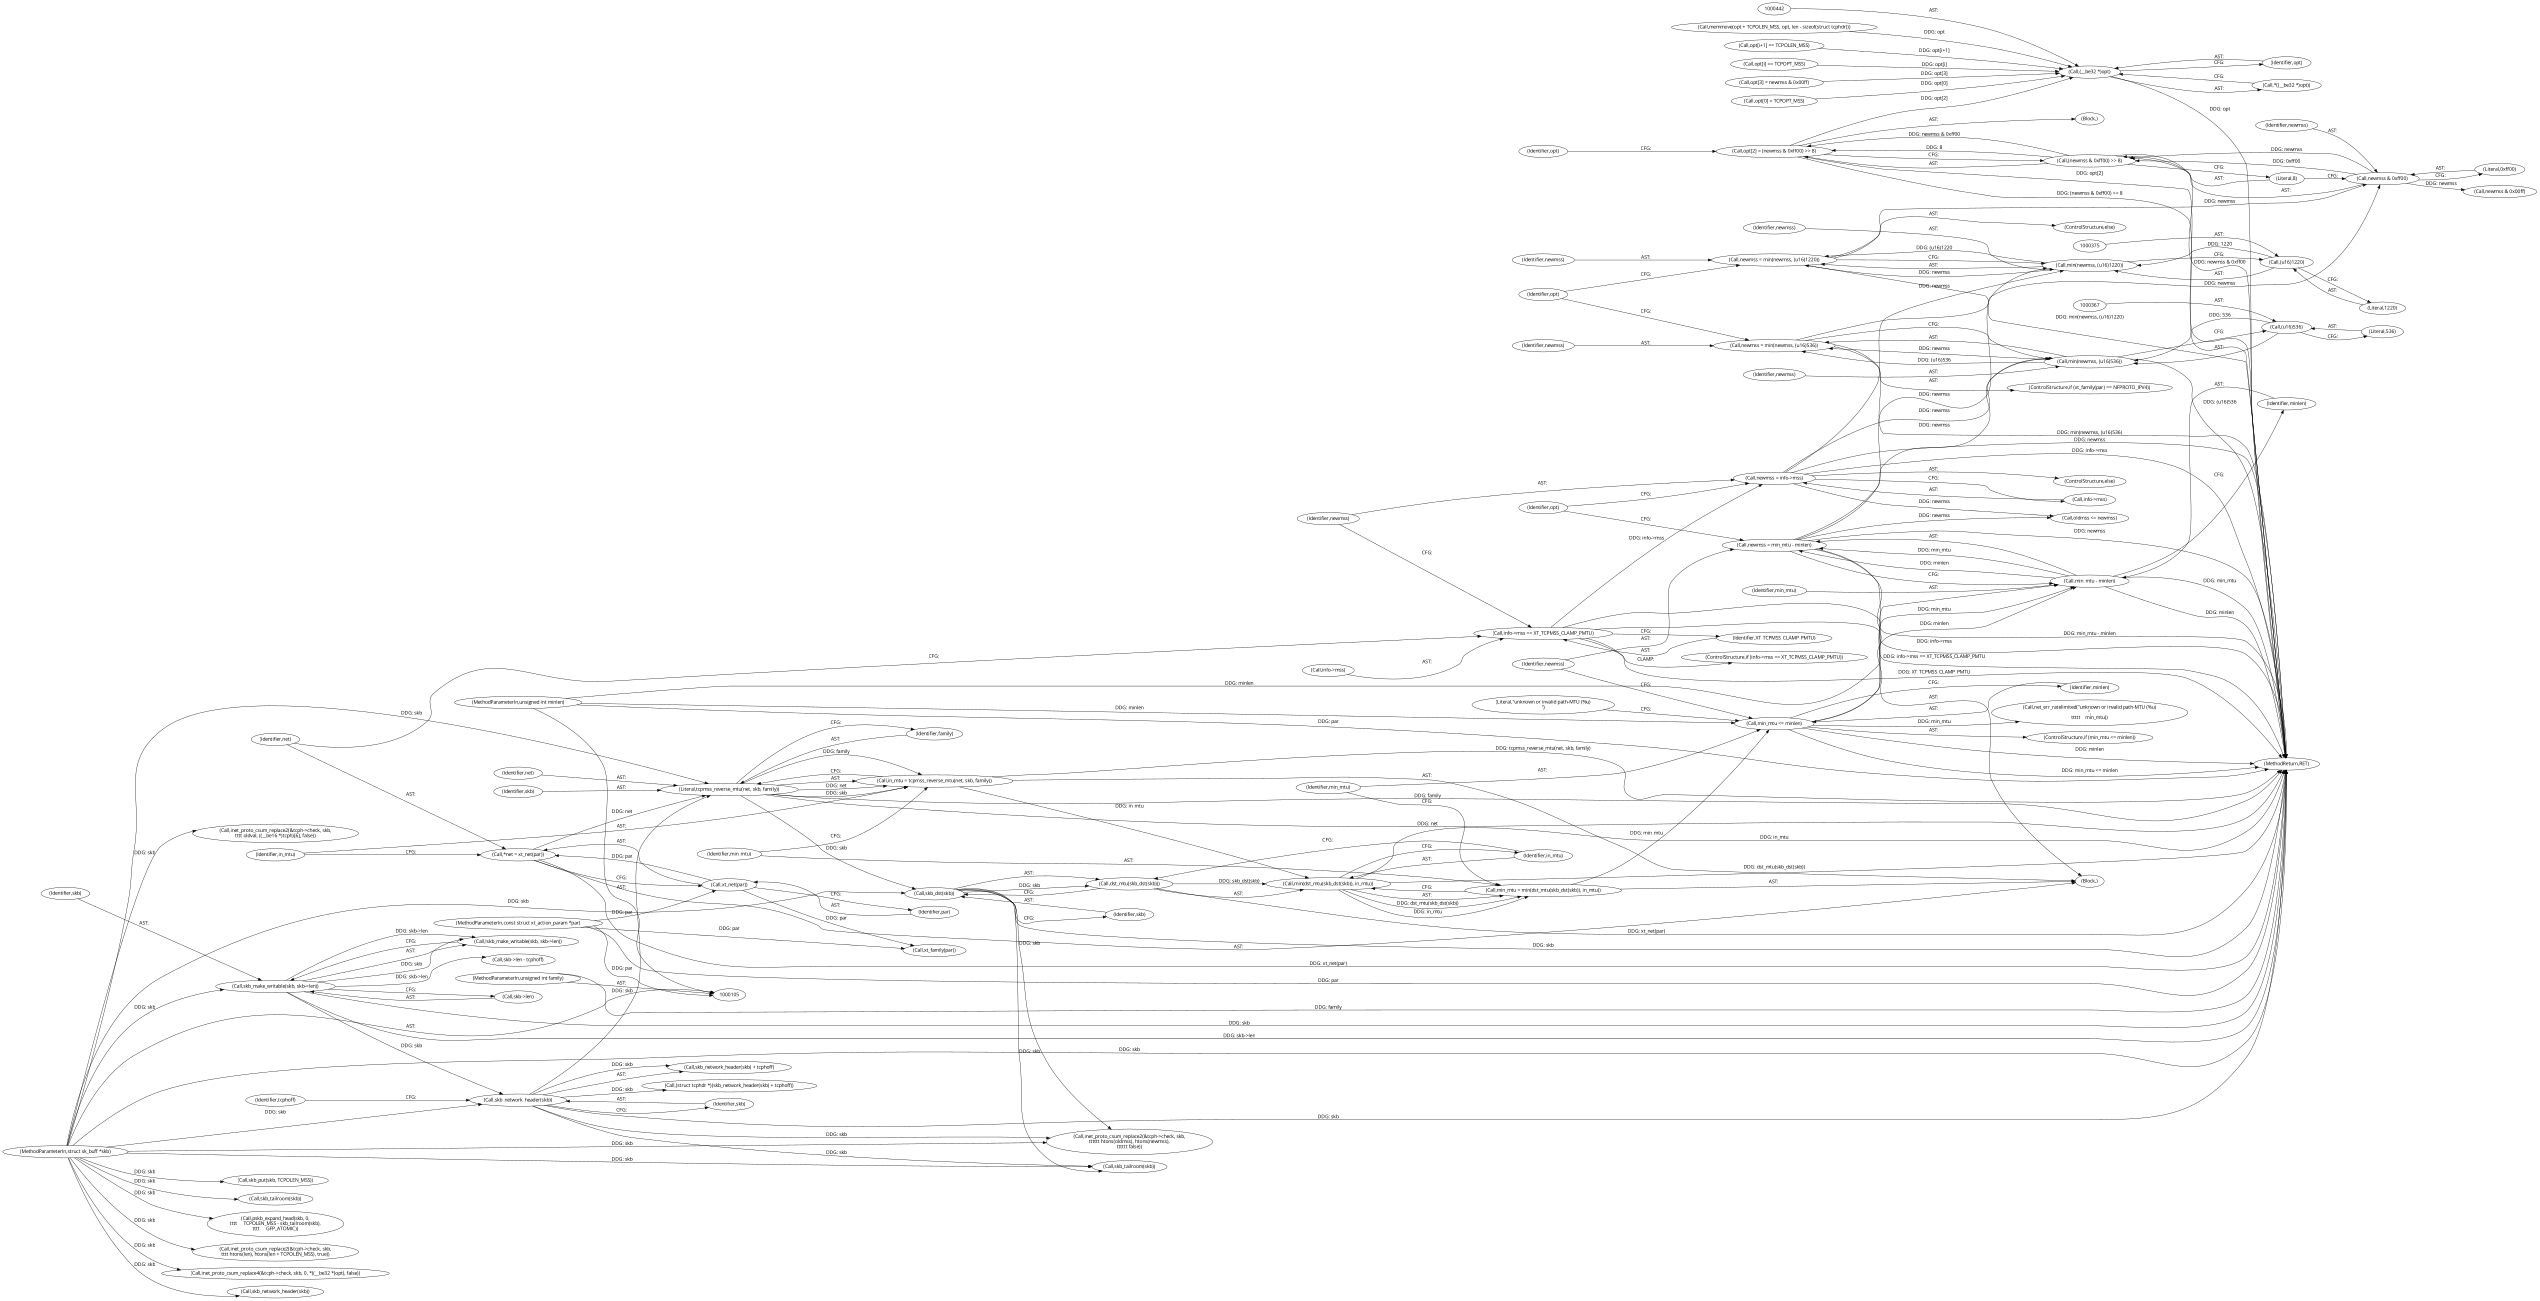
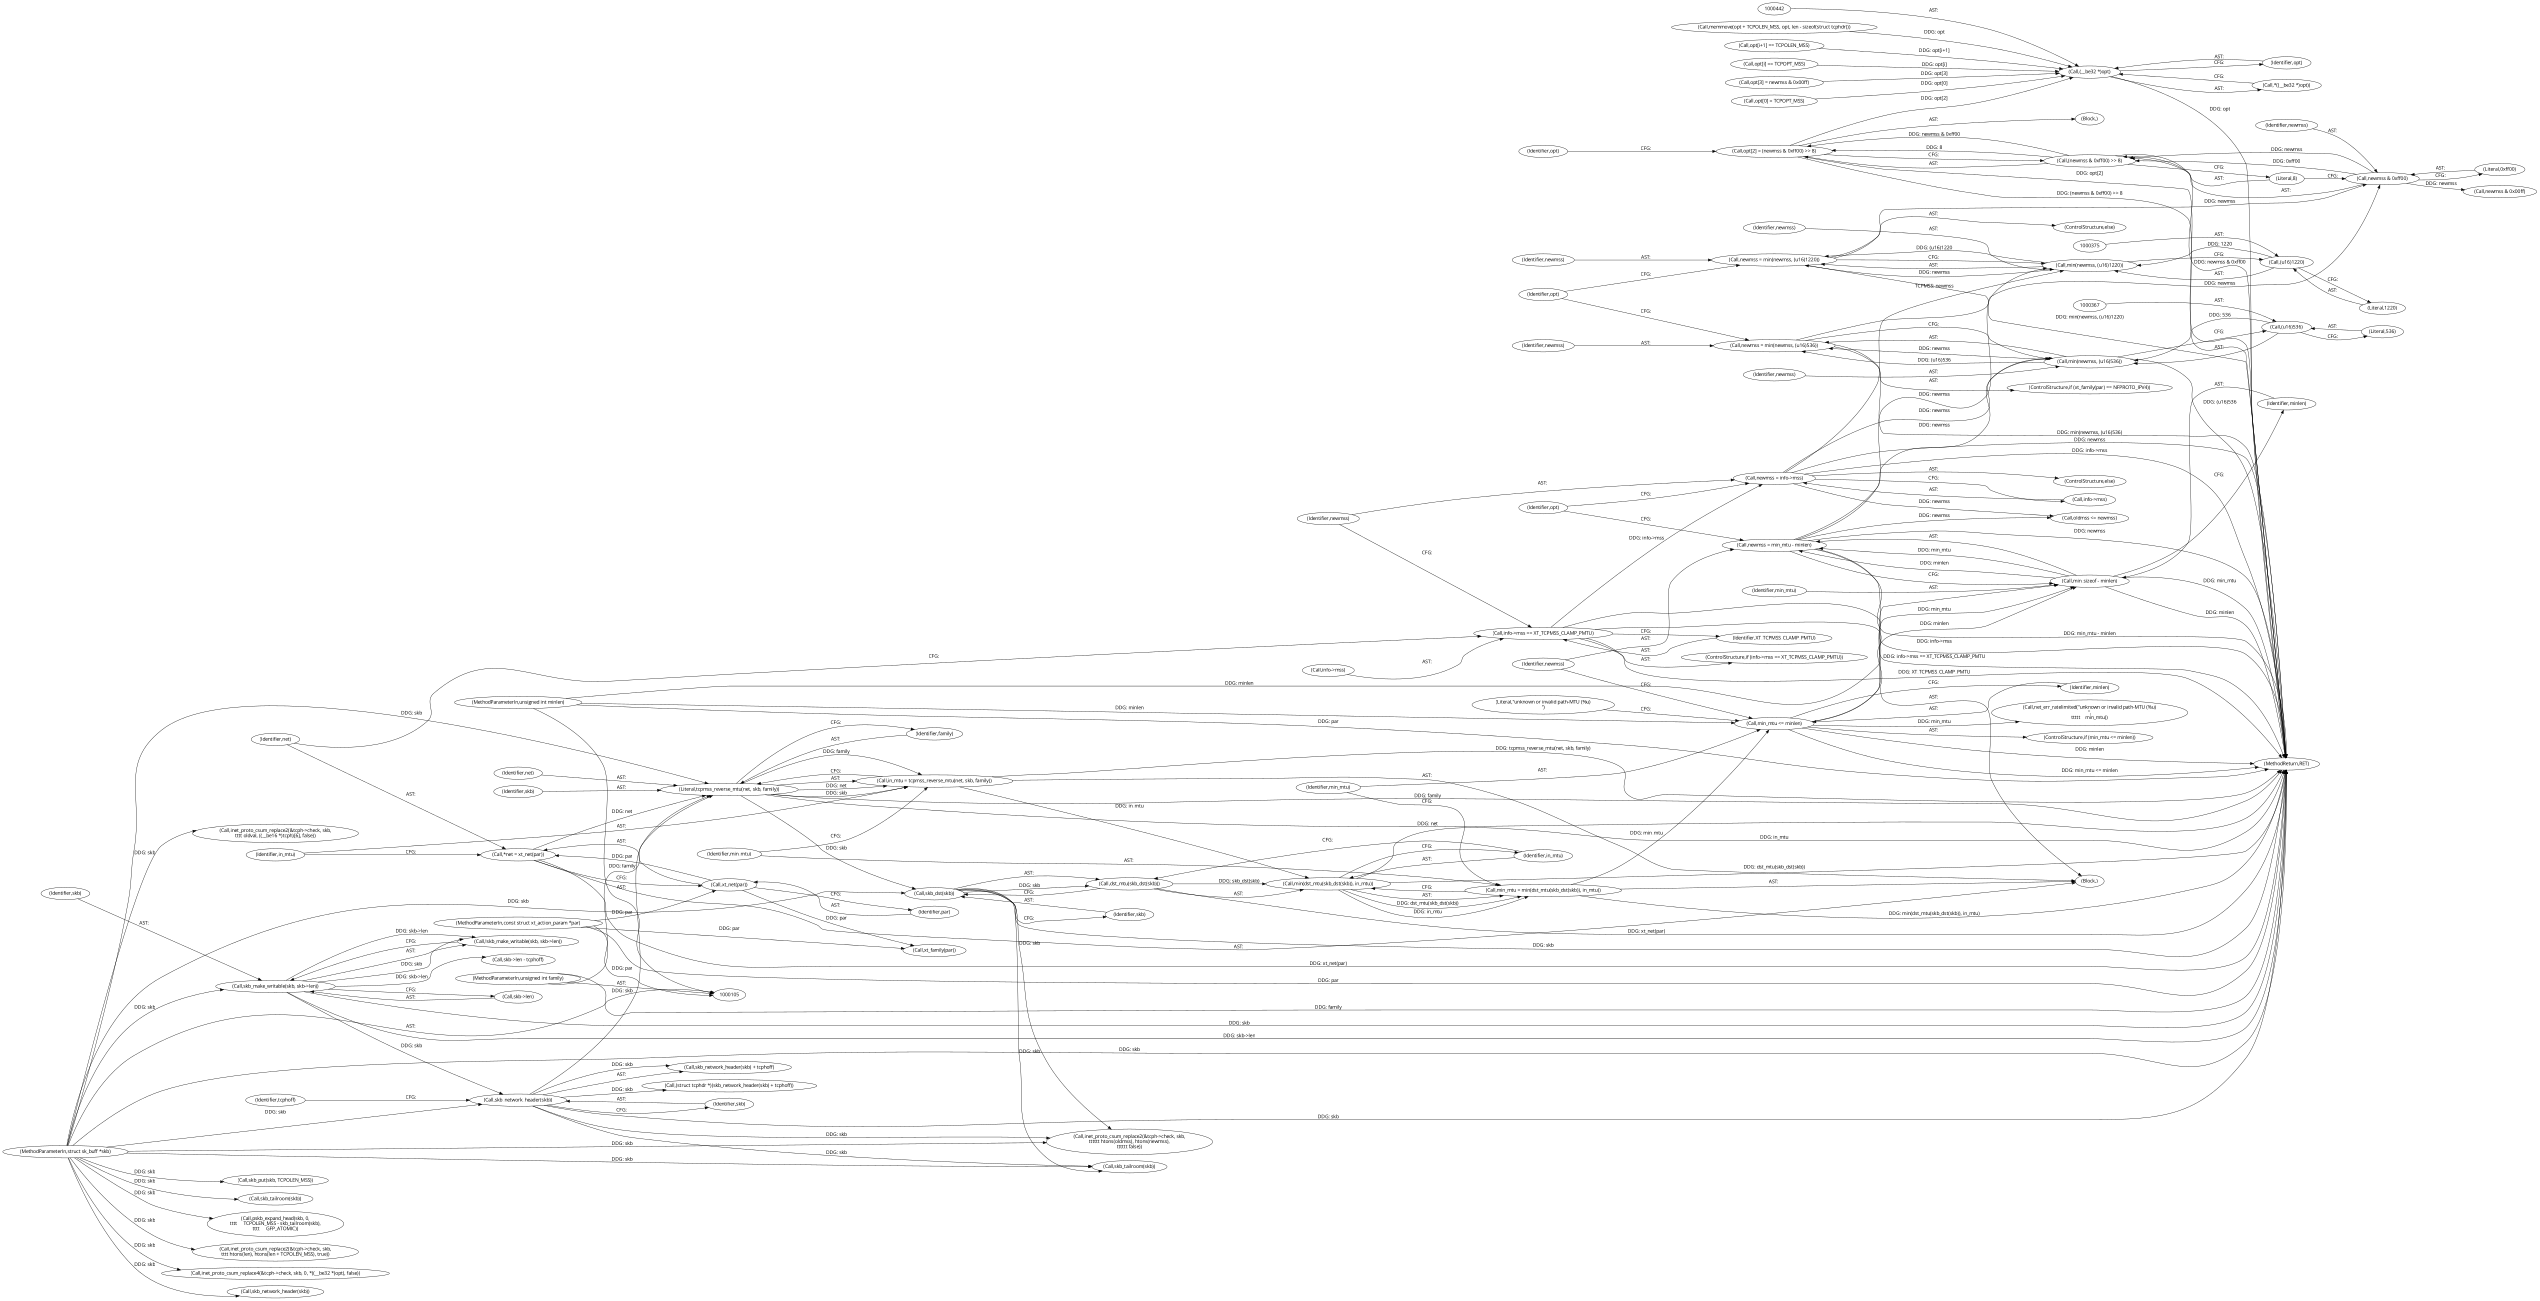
(1934, 286) -> (1934, 286)
(2090, 581) -> (2090, 581)
(1647, 660) -> (1647, 660)
none -> (605, 890)
none -> (1966, 916)
